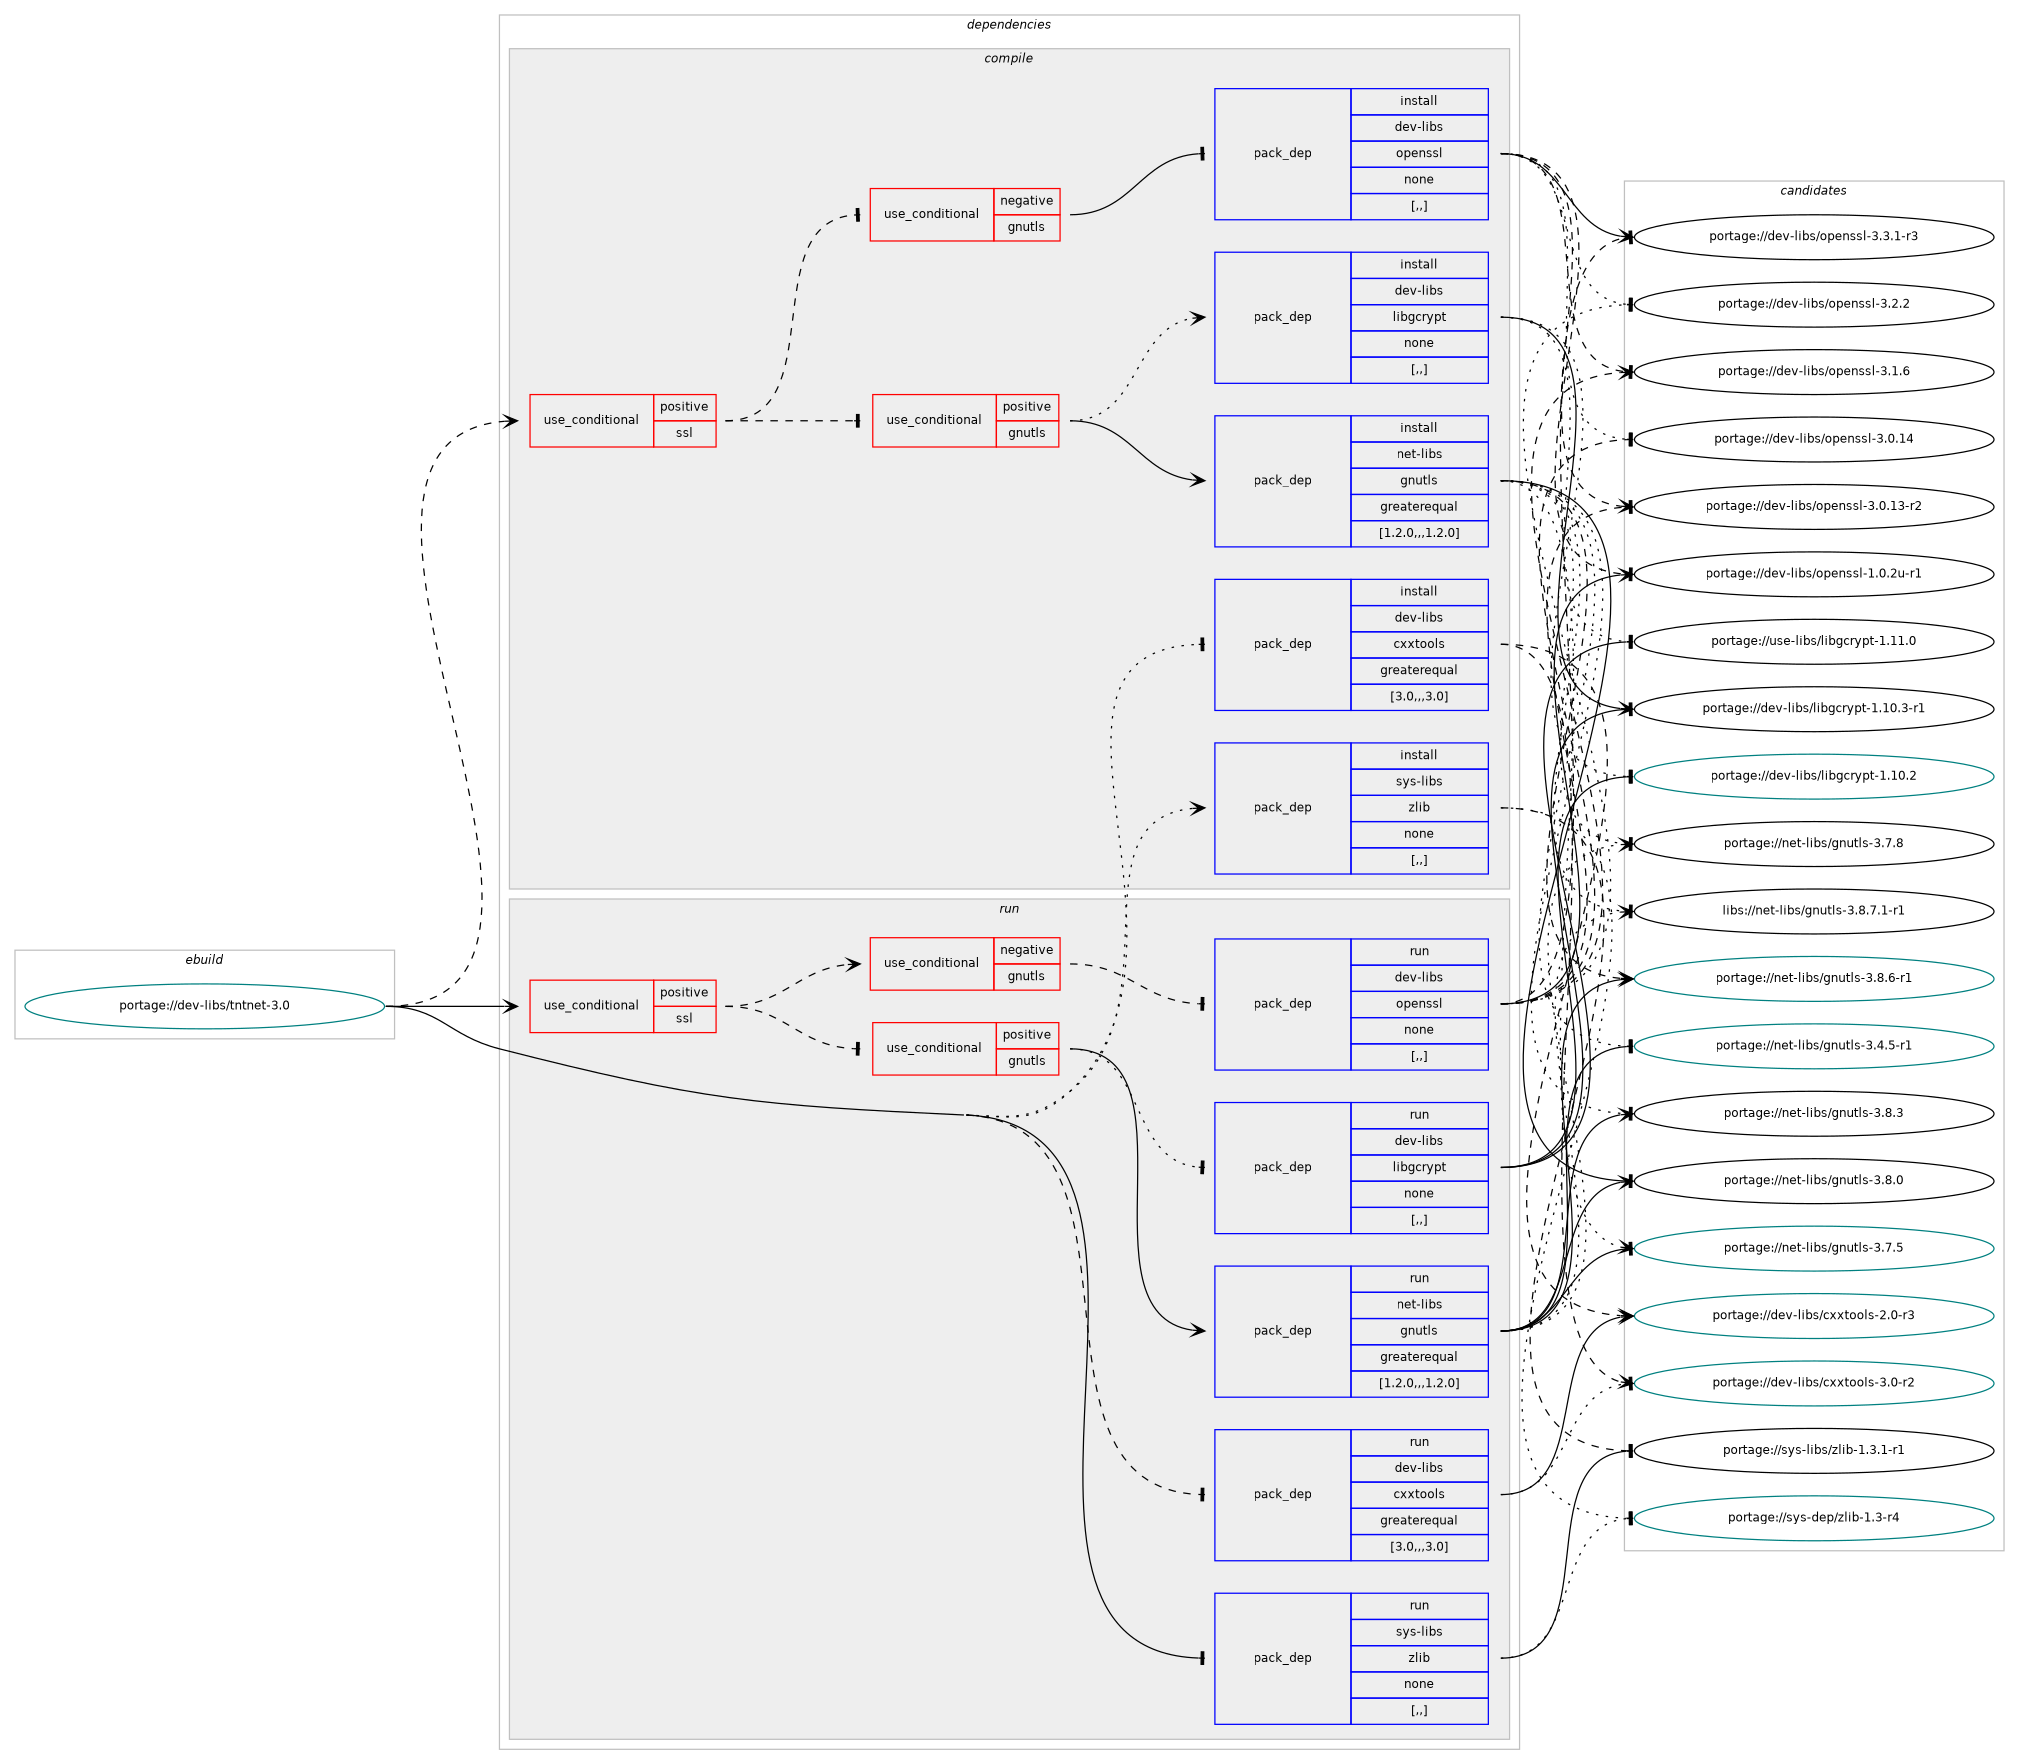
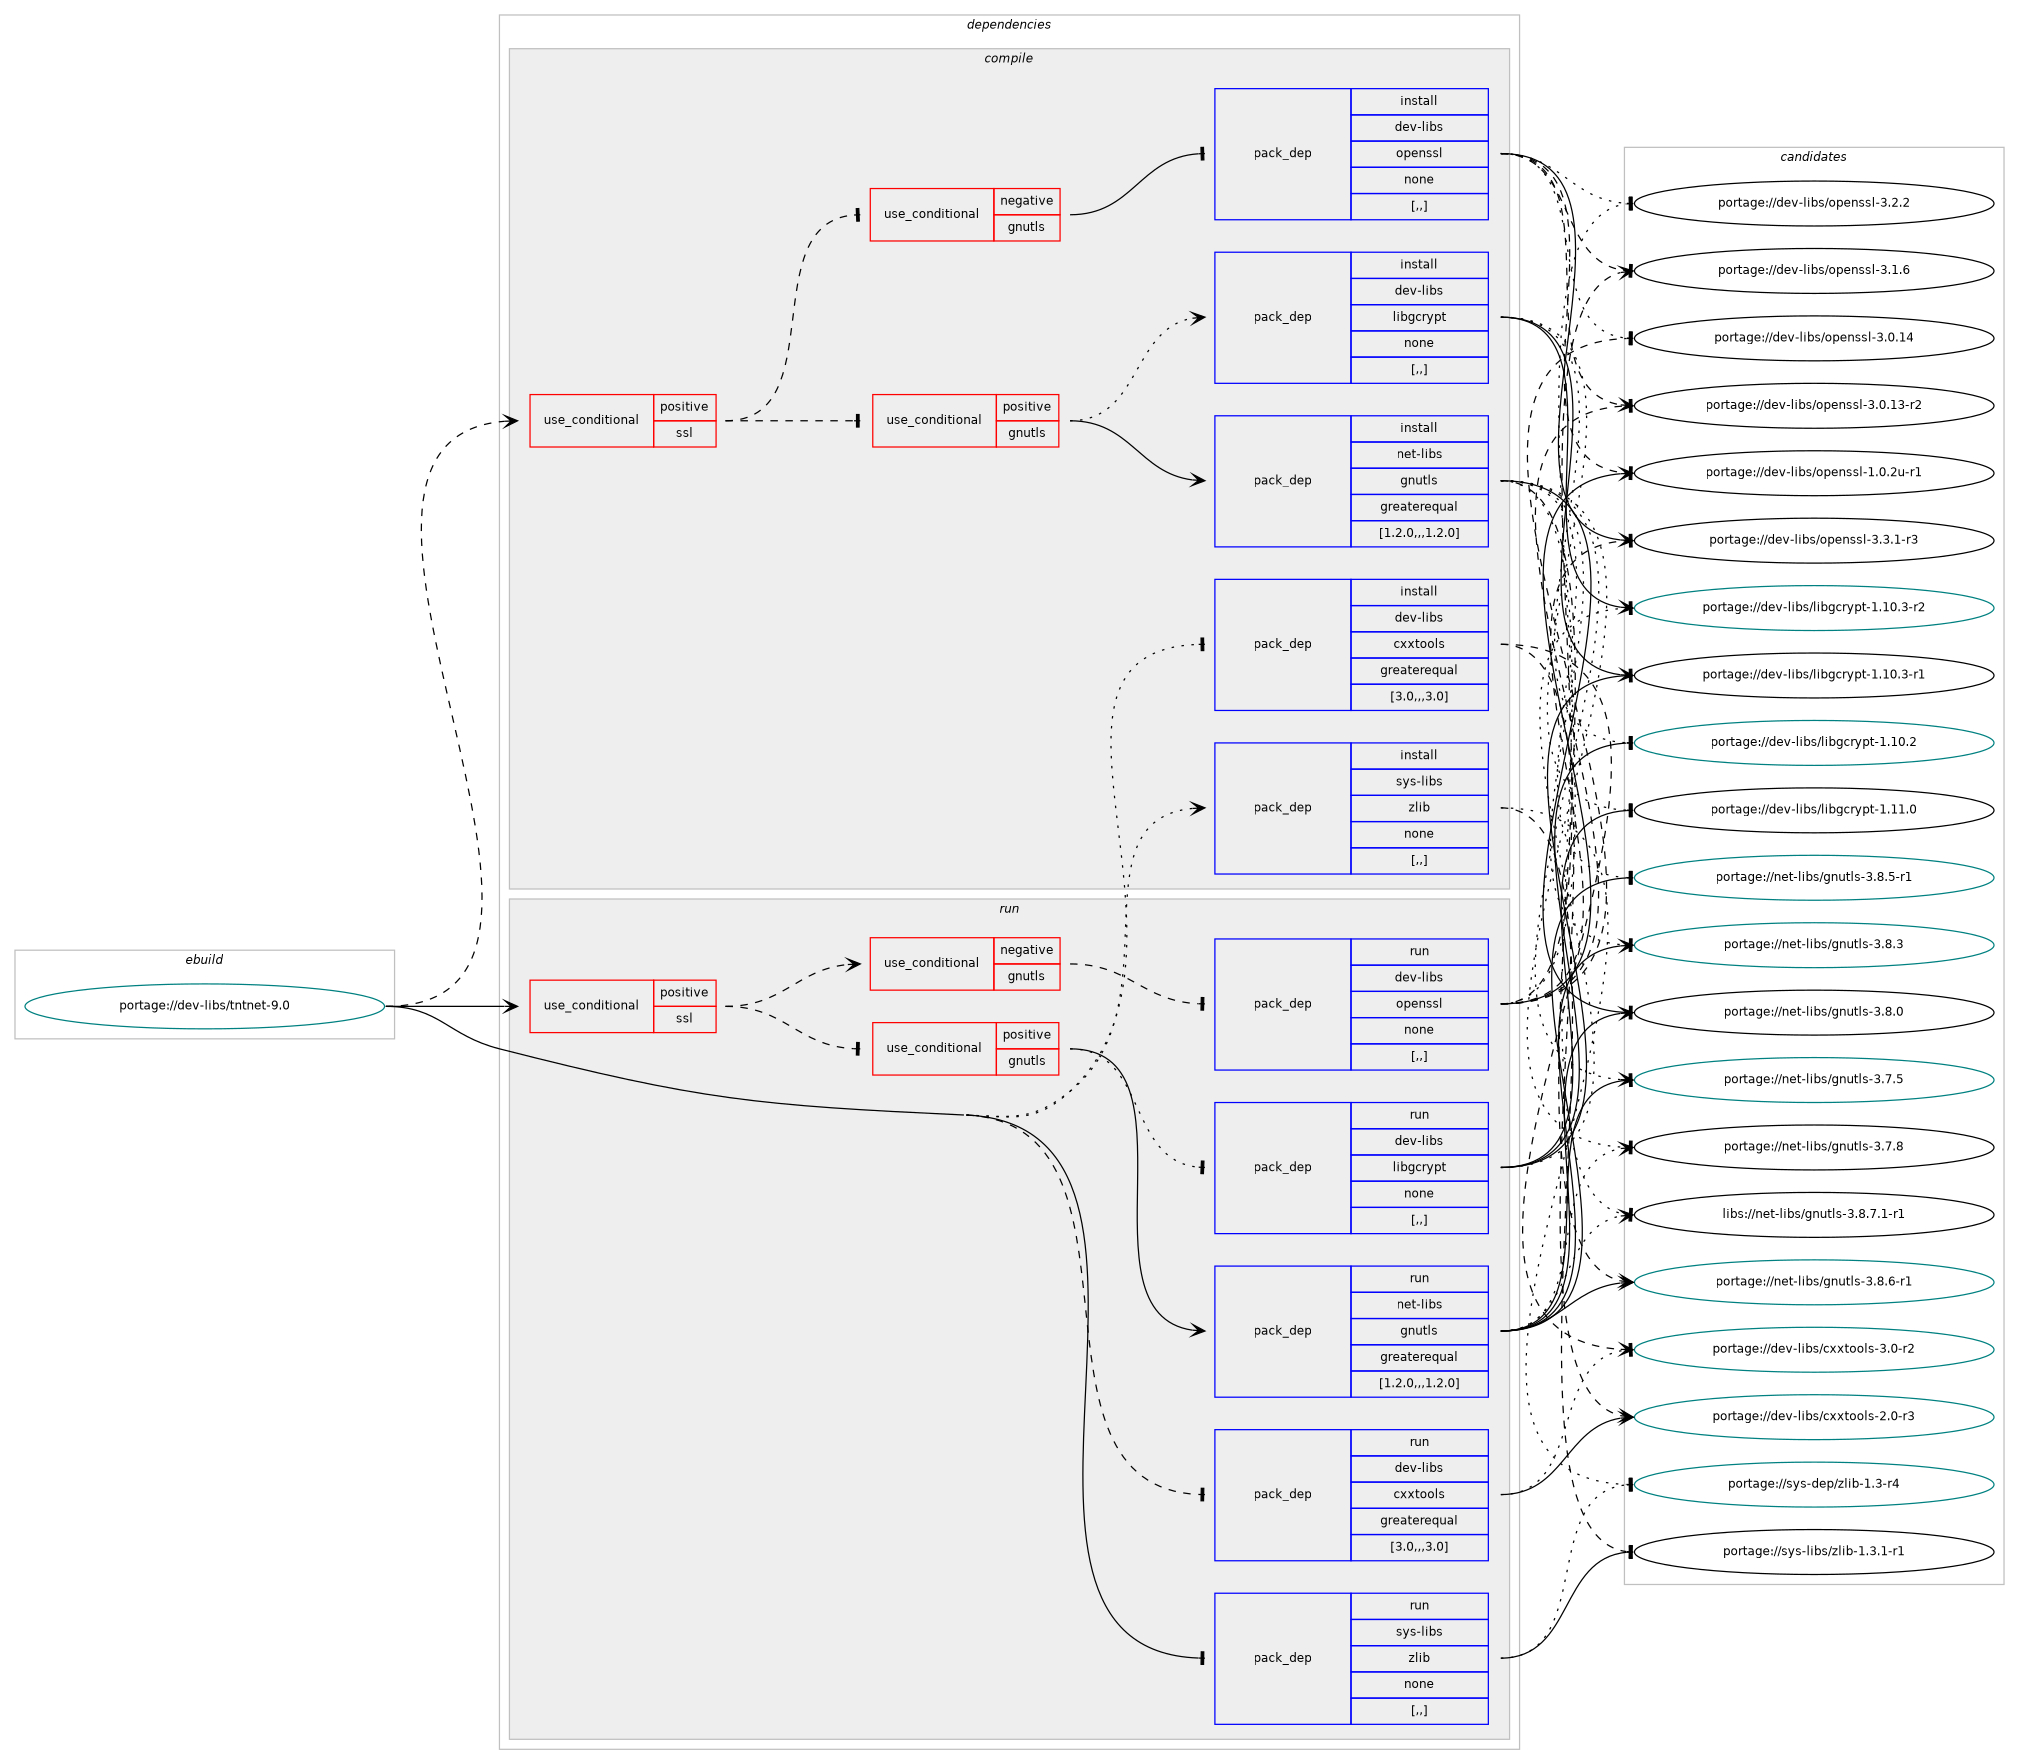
none -> (1814, 608)
(1814, 642) -> (1814, 810)
(205, 1006) -> (205, 1006)
(1814, 1046) -> (1814, 878)
(1814, 1114) -> (1814, 945)
